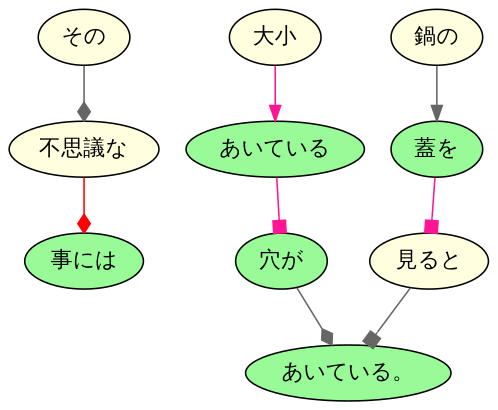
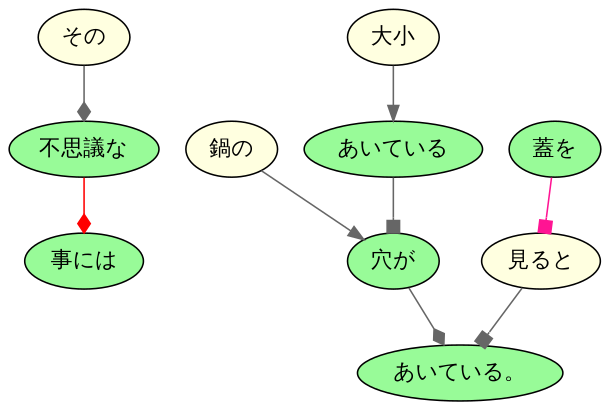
(275, 86) -> (393, 86)
(437, 86) -> (306, 201)
(84, 149) -> (84, 149)
(278, 198) -> (393, 198)
